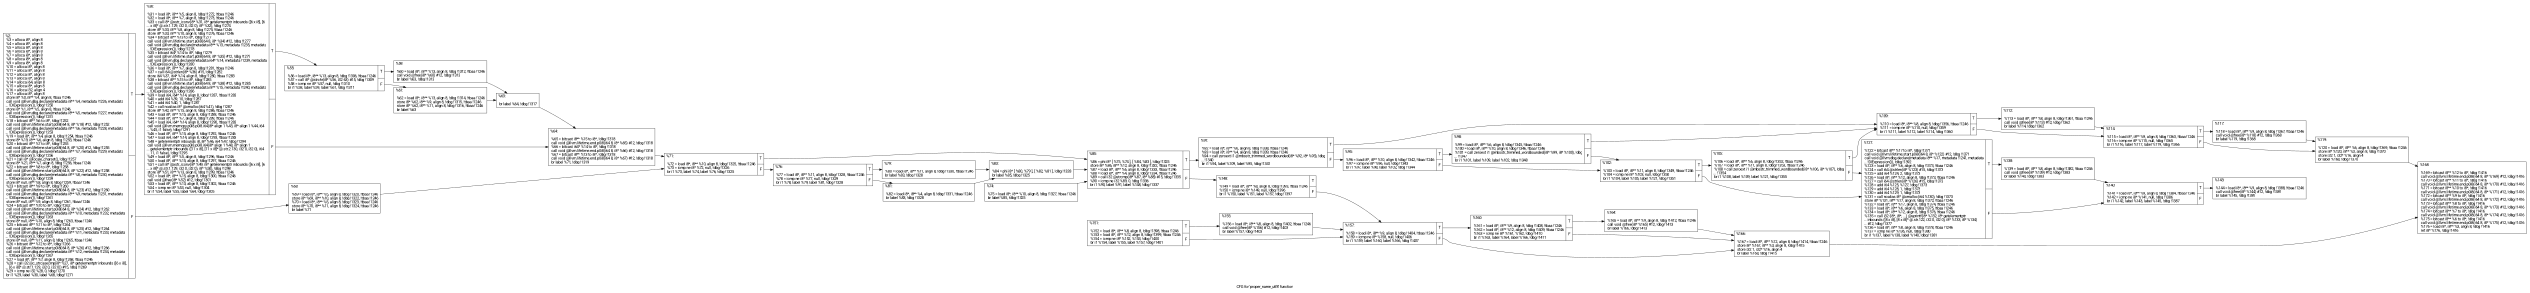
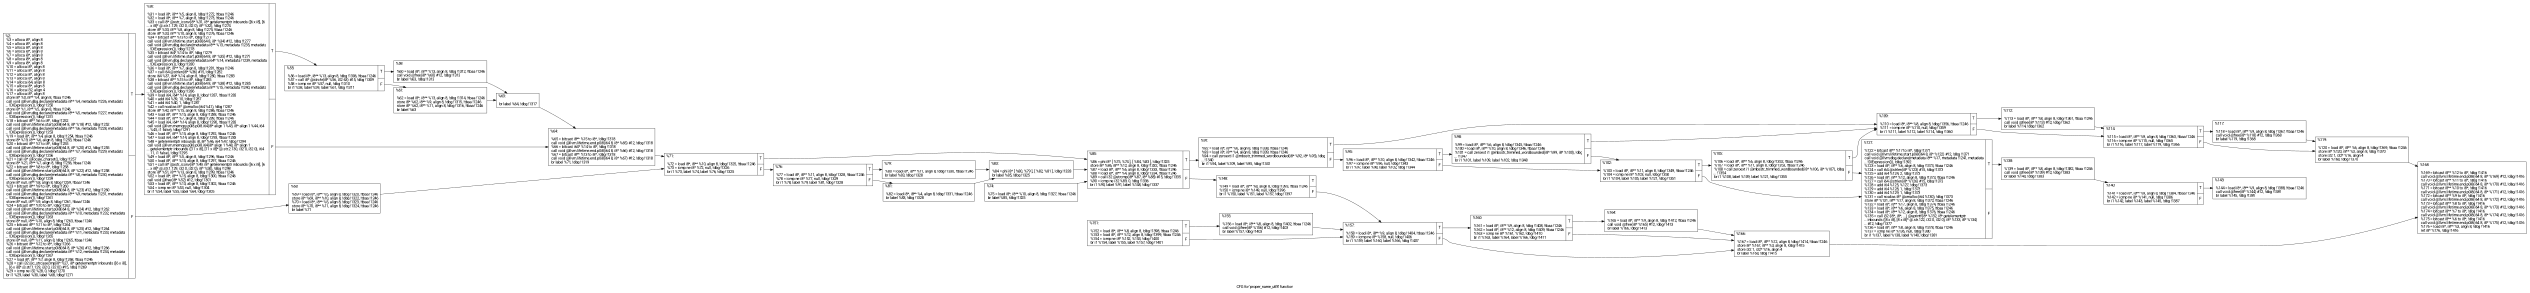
(2047, 211) -> none
